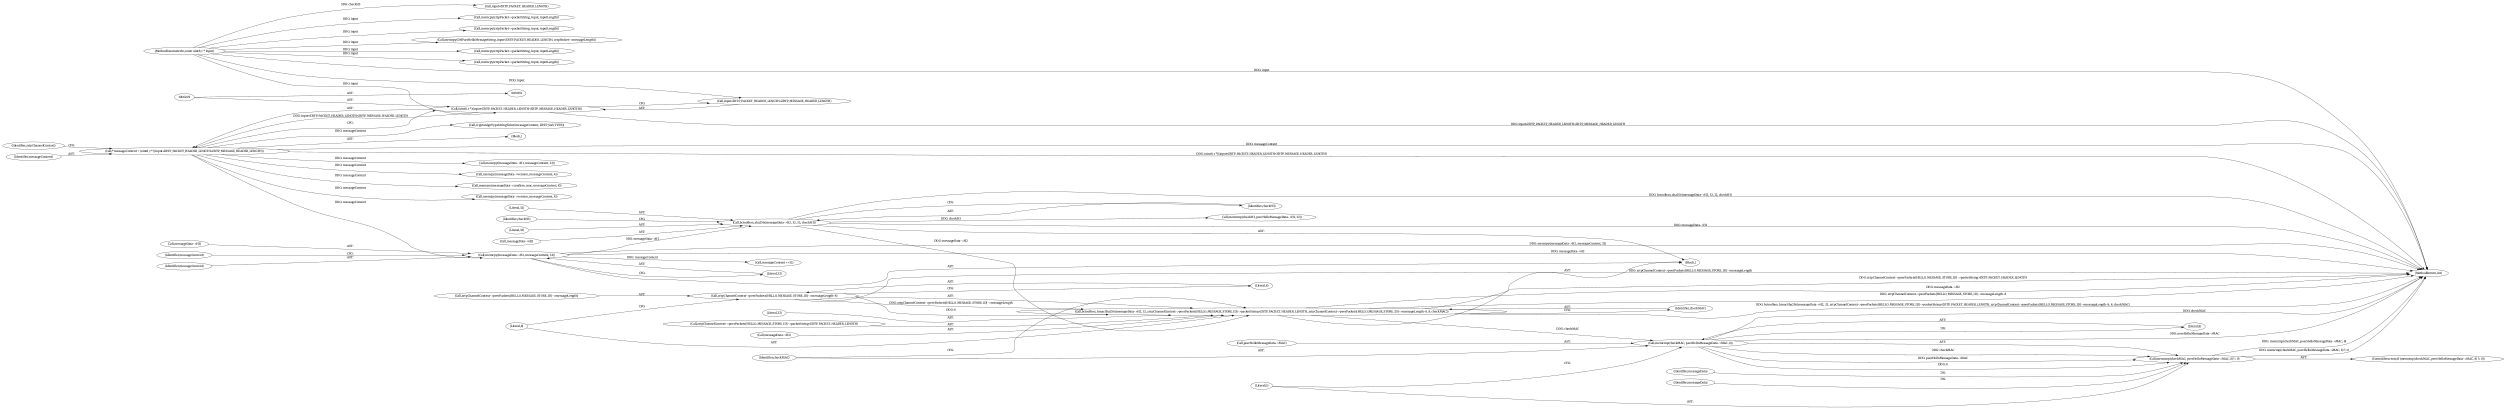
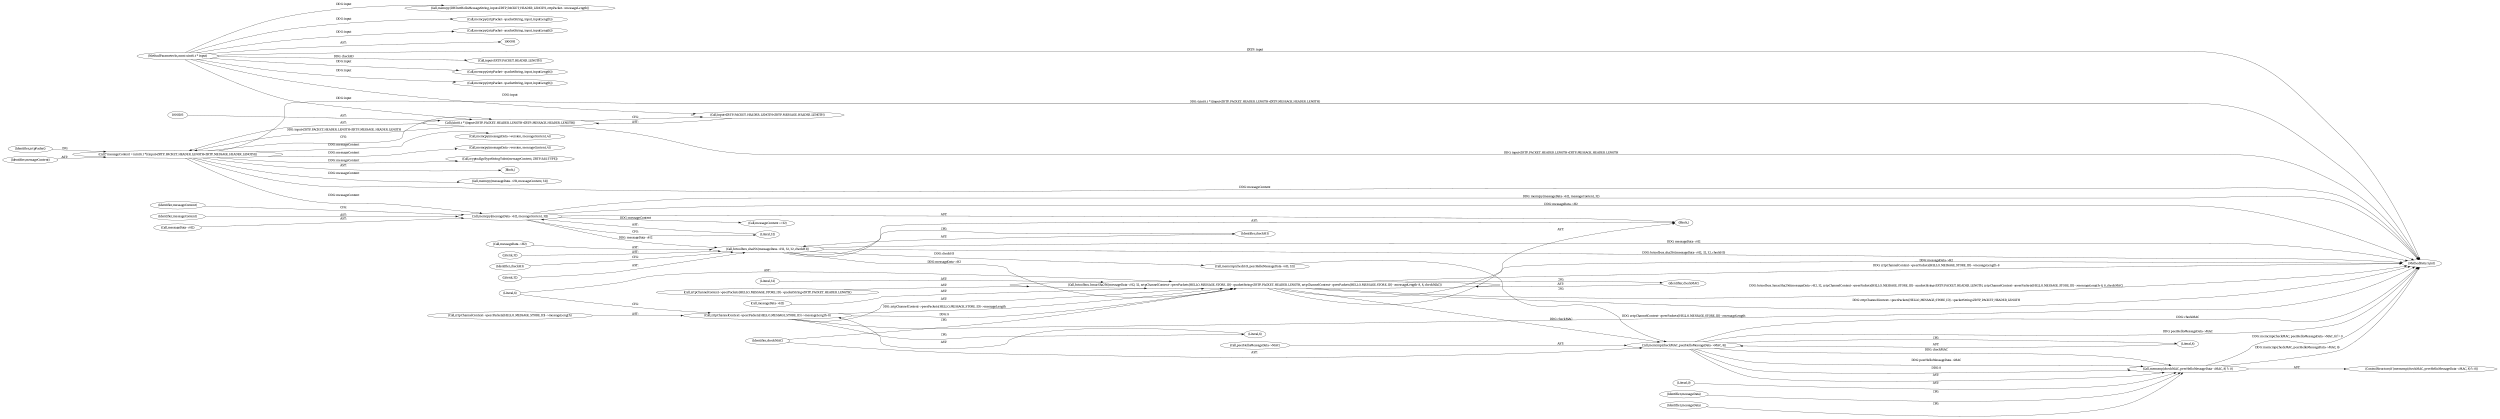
(1262, 70) -> (1255, 50)
(350, 95) -> (353, 46)
(34, 146) -> (30, 149)
(517, 186) -> none
(1478, 382) -> (1488, 273)
